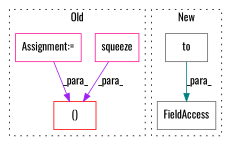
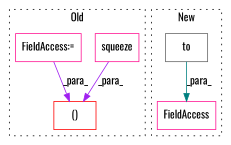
(48, 48) -> (48, 48)
(187, 116) -> (187, 116)
